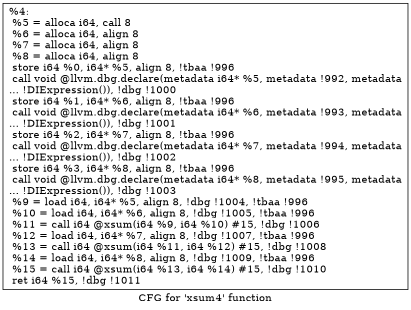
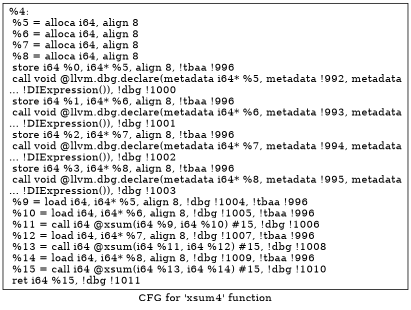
(70, 23) -> (74, 23)
